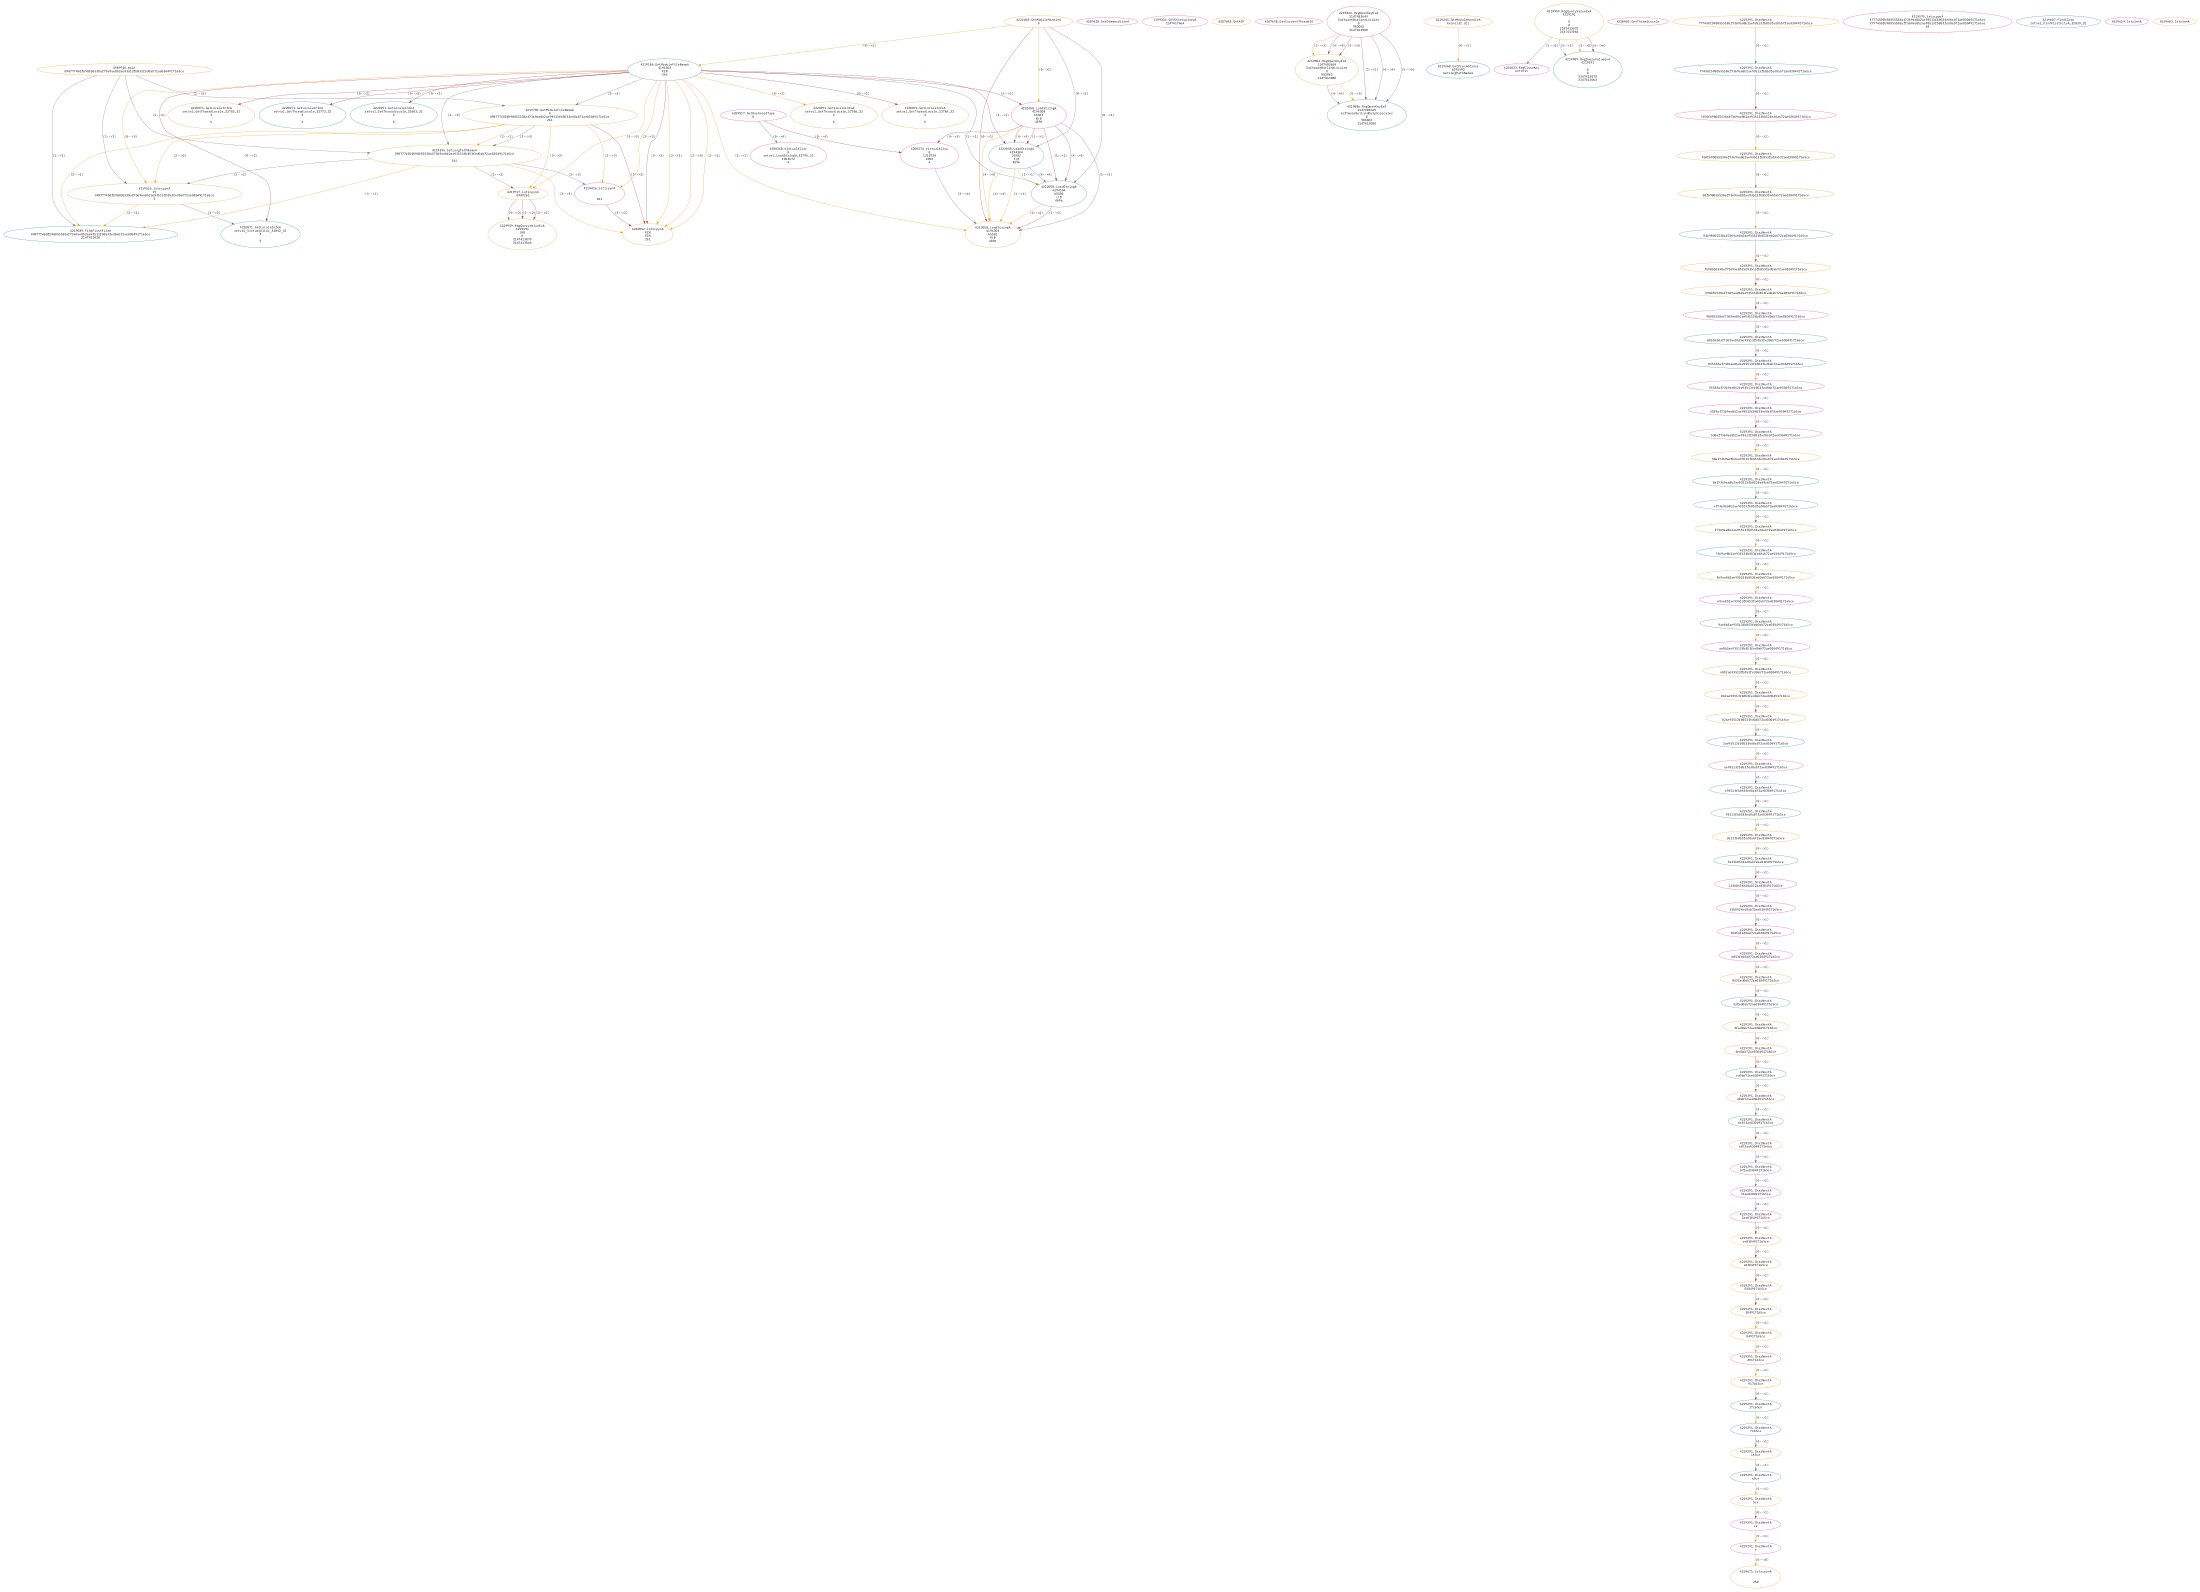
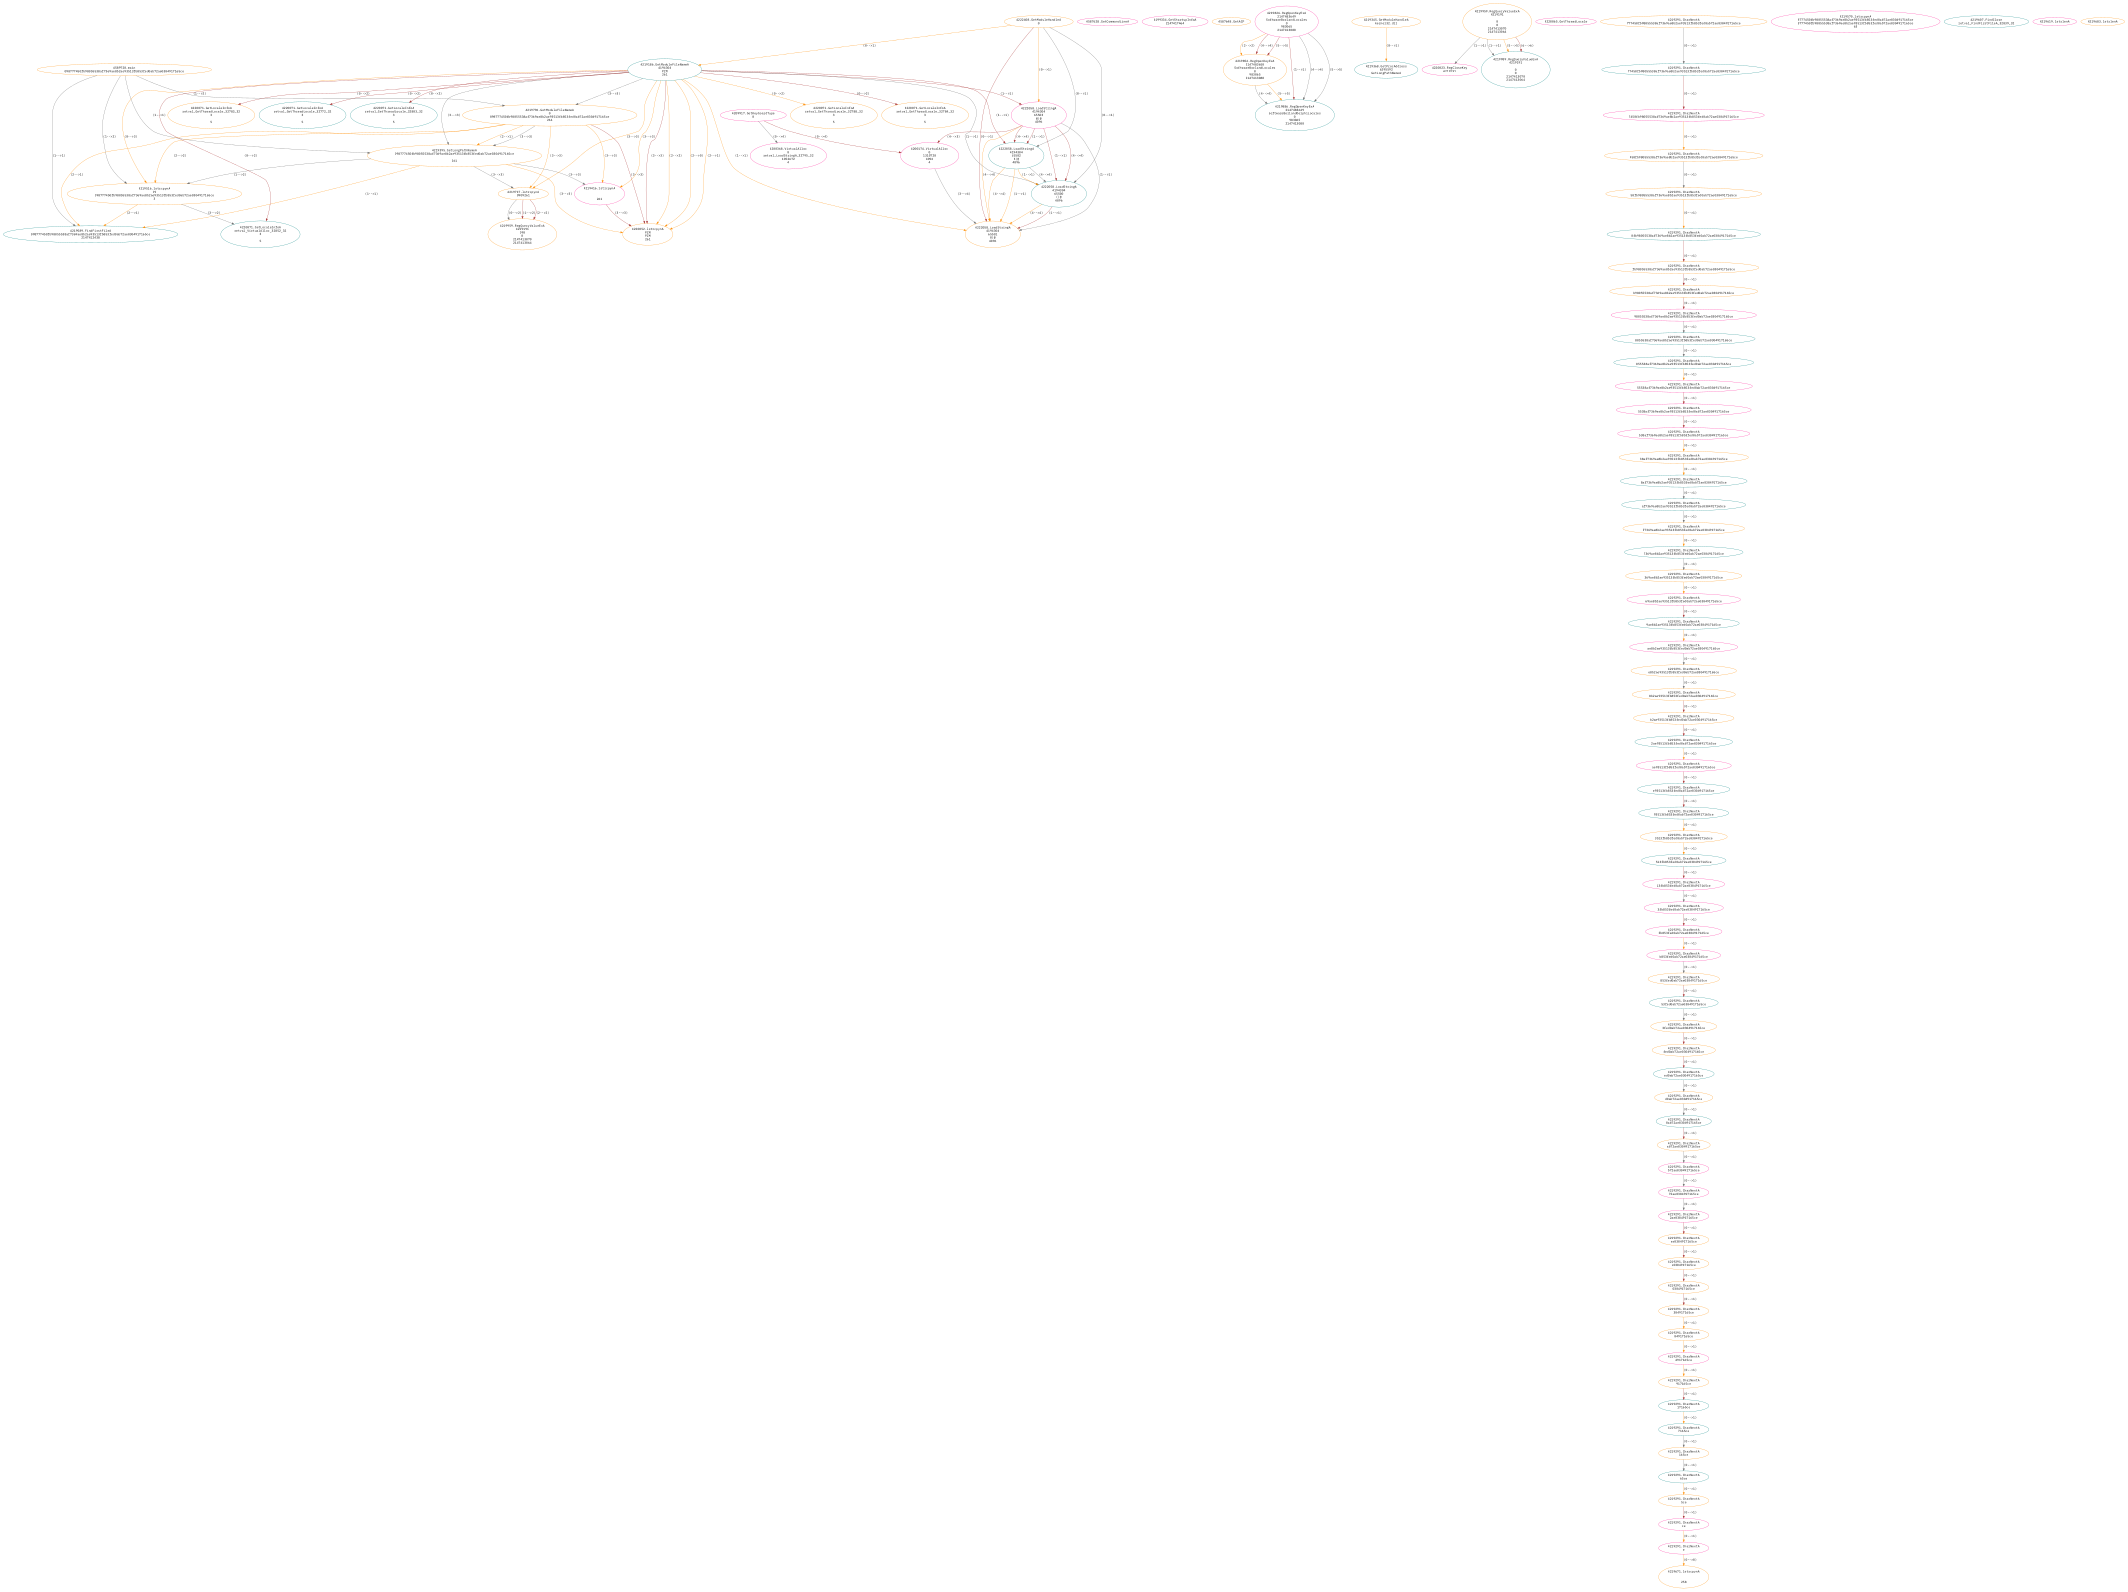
(1289, 22) -> none
